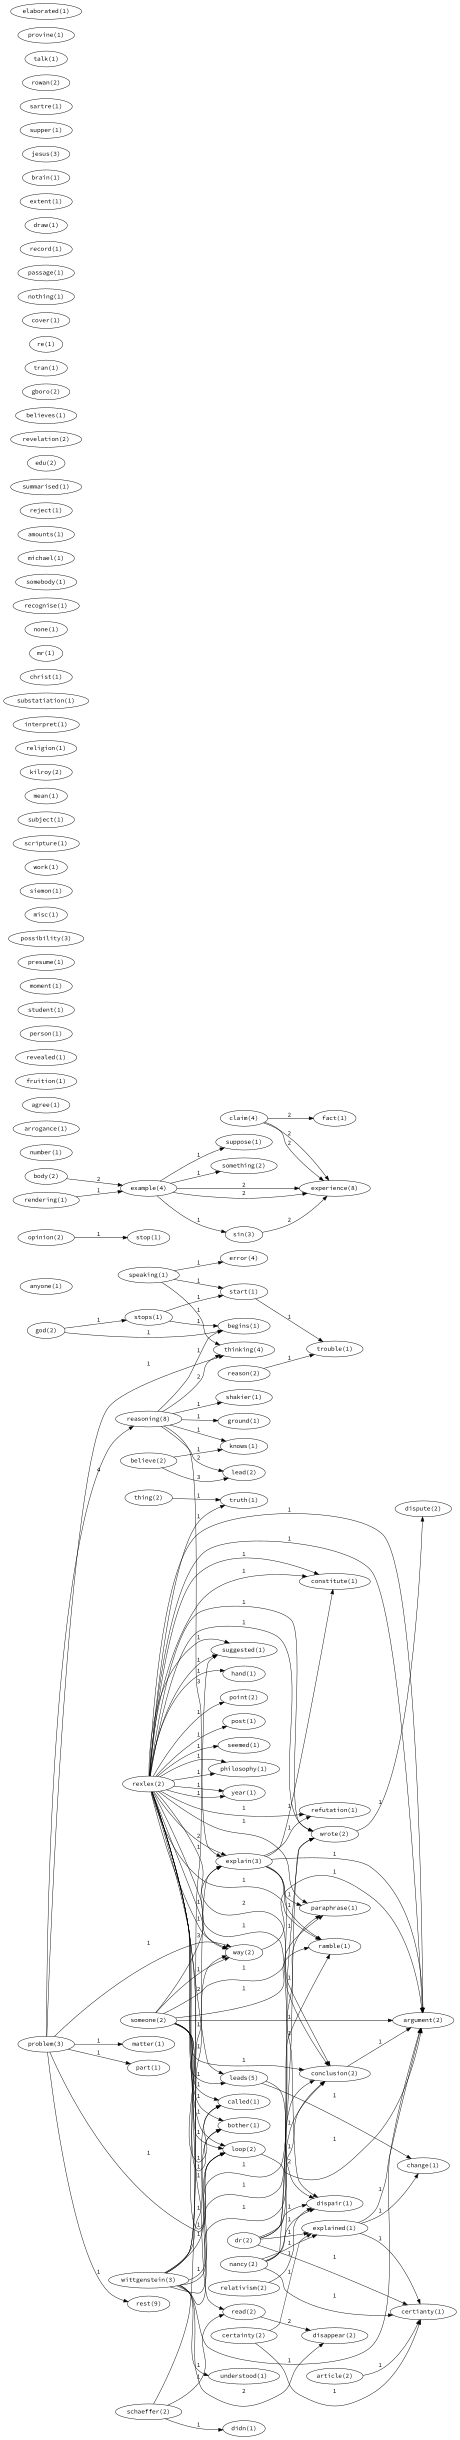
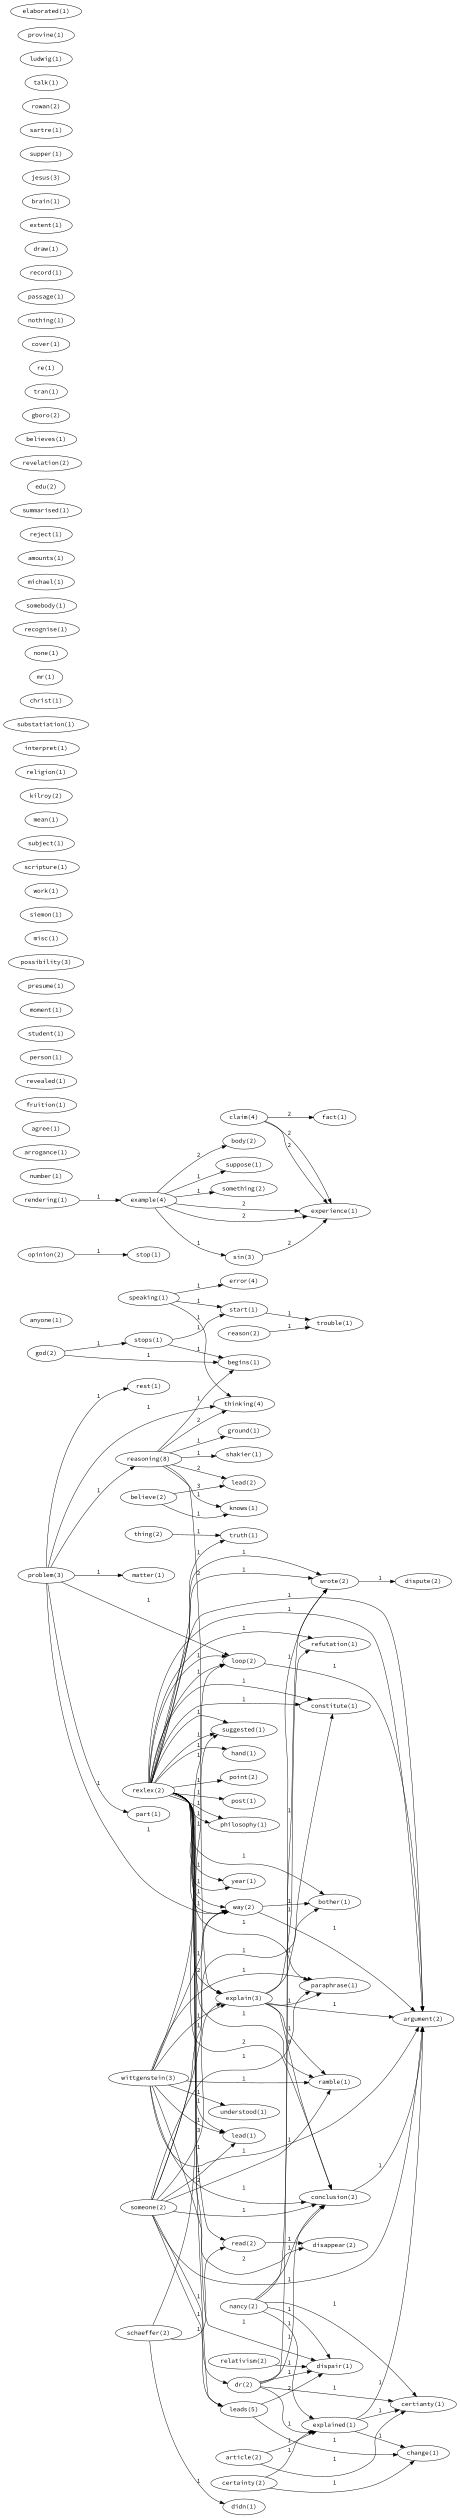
none -> (46, 59)
(92, 1182) -> (188, 1167)
(335, 1188) -> (335, 1211)
(99, 1470) -> (99, 1491)
(199, 1682) -> (199, 1573)
(244, 1745) -> none
(289, 1978) -> (289, 2042)
(244, 2102) -> (244, 2136)
(191, 2165) -> (196, 2299)
(198, 2243) -> (284, 1905)
(149, 2304) -> (149, 1386)
(289, 2321) -> (289, 2239)
(344, 2405) -> (344, 2491)
none -> (290, 2445)
